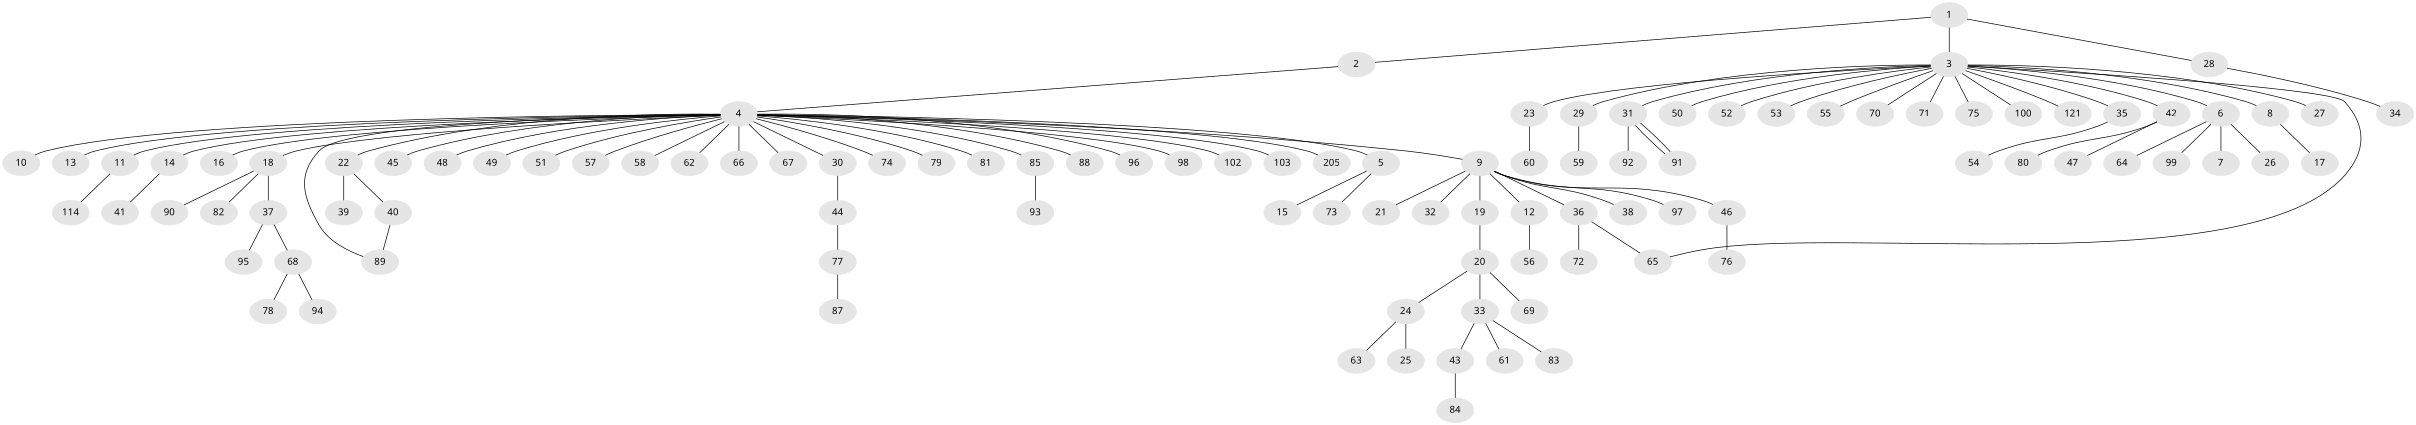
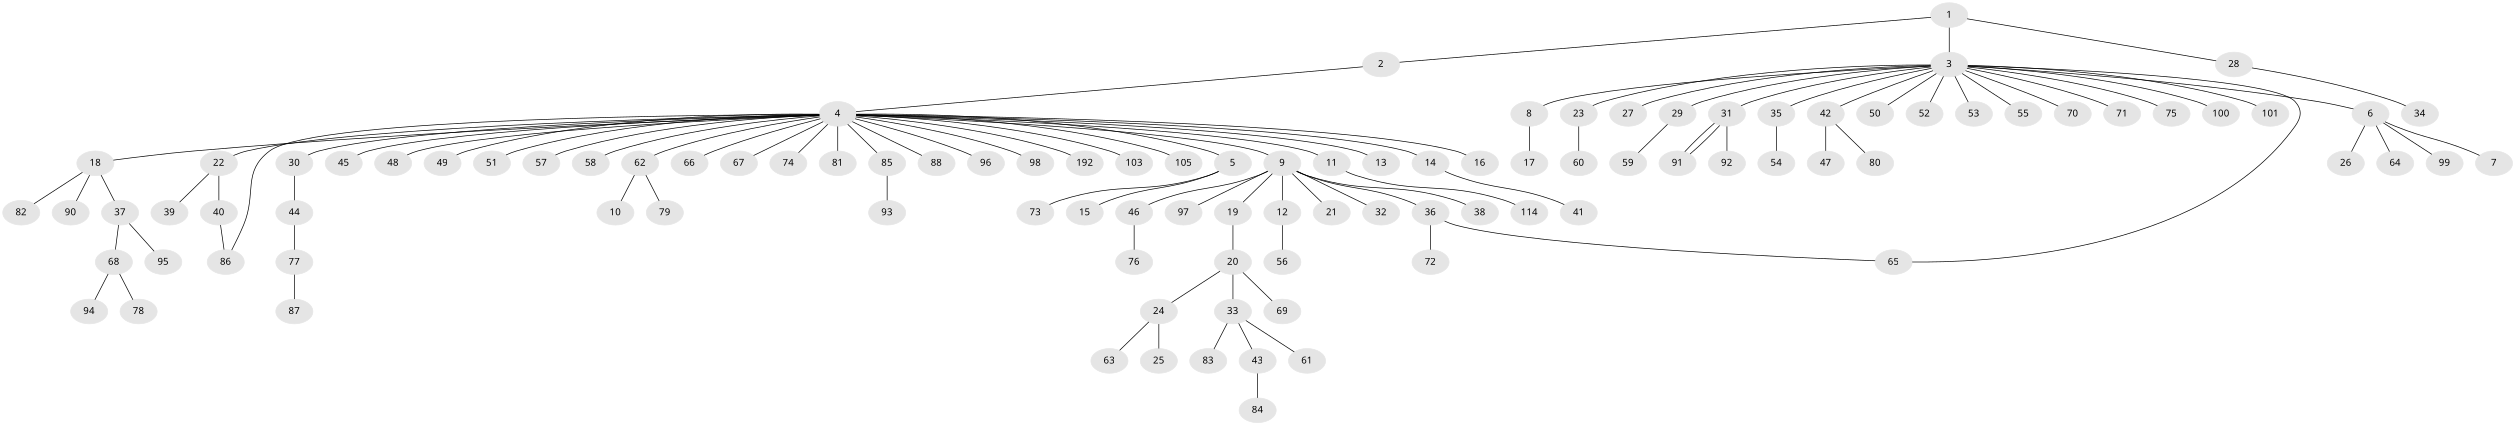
(2073, 114) -> (2270, 114)
(205, 130) -> (628, 188)
(841, 132) -> (653, 188)
(1233, 163) -> (1085, 163)
(1332, 163) -> (1184, 163)
(380, 262) -> (226, 262)
